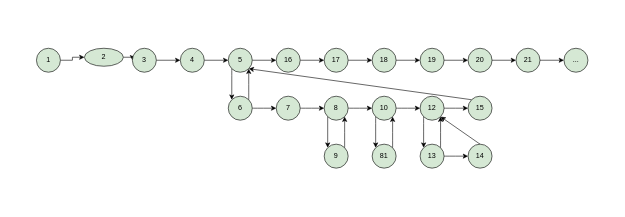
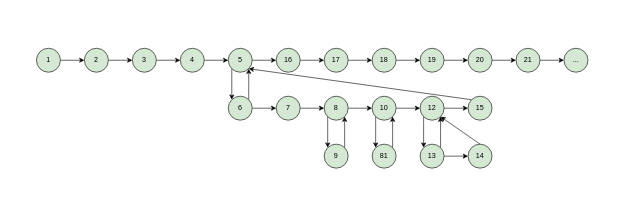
(104, 57) -> (96, 60)
